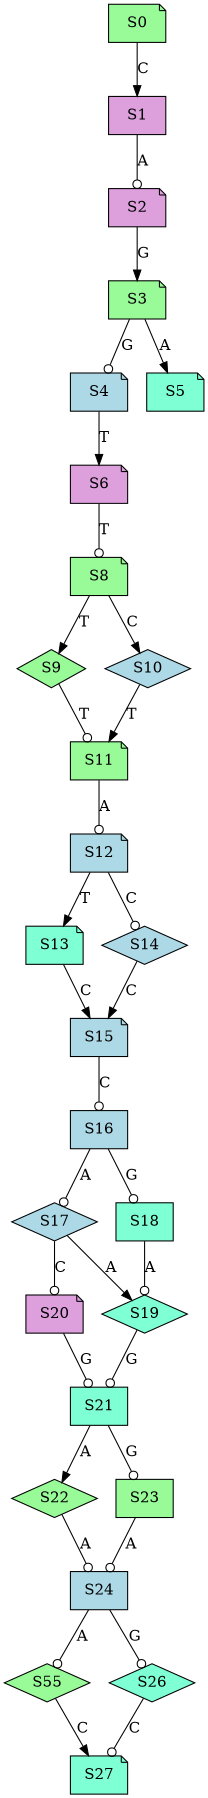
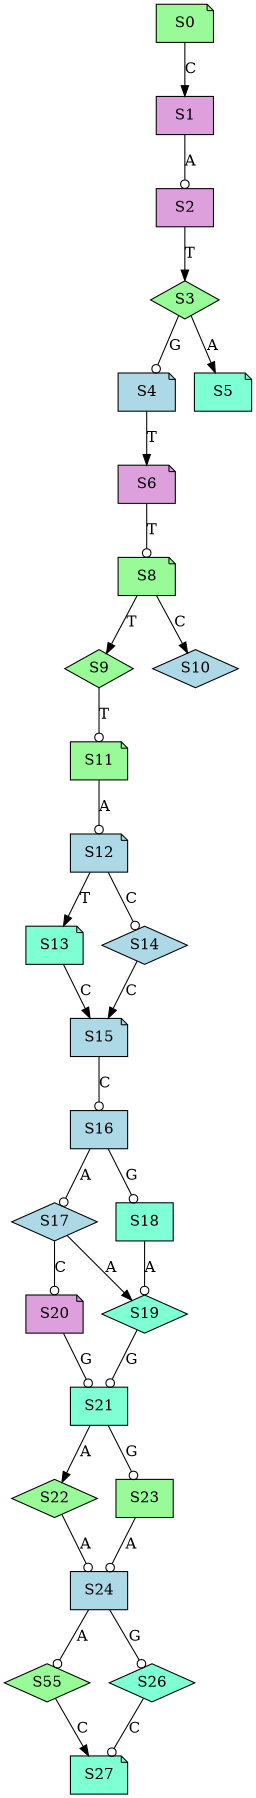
(137, 208) -> (185, 208)
(144, 254) -> (190, 254)
(137, 300) -> (185, 300)
(127, 708) -> none
